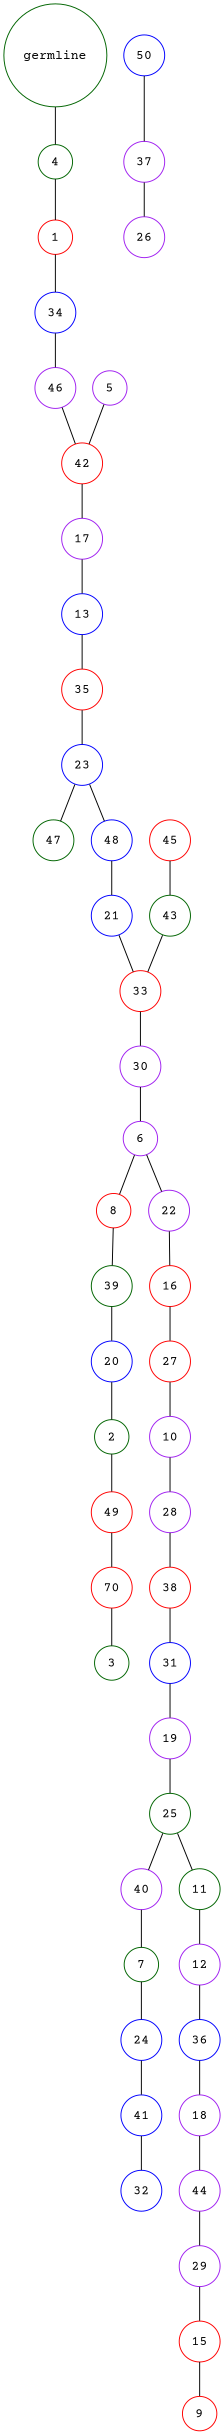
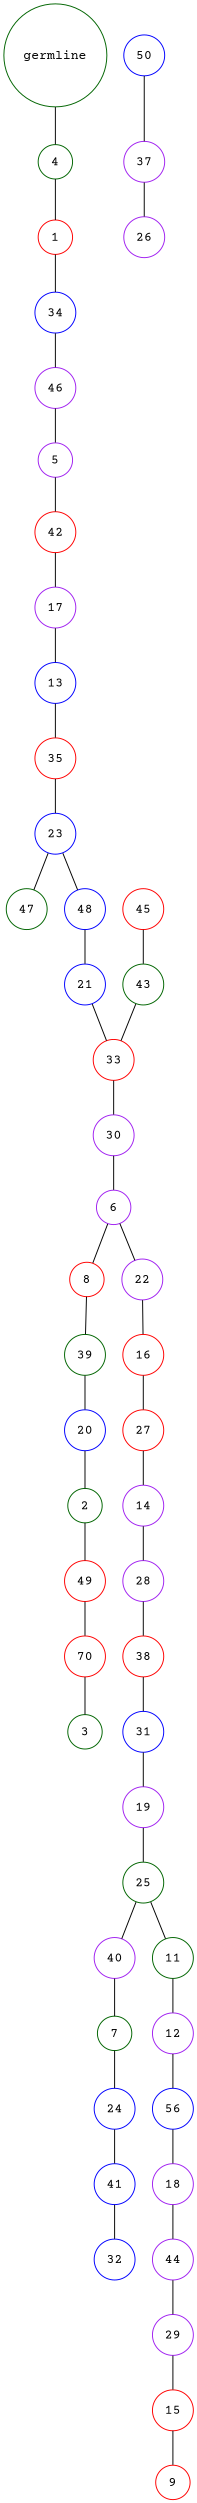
(69, 426) -> (55, 426)
(170, 1437) -> (143, 1506)
(200, 2040) -> (173, 2109)
